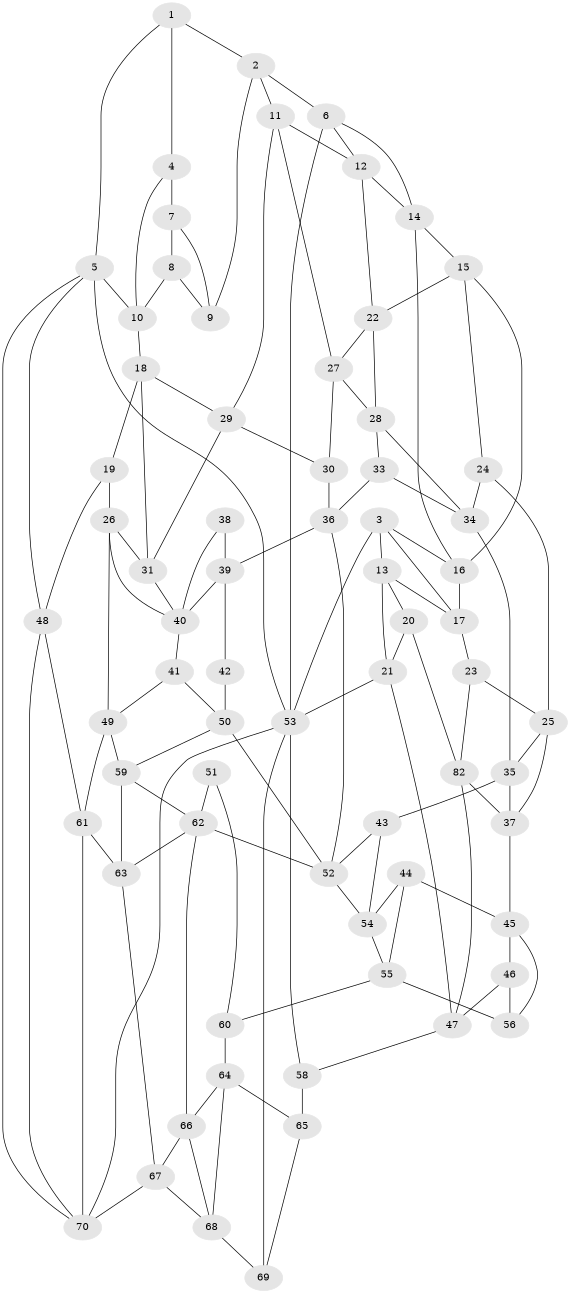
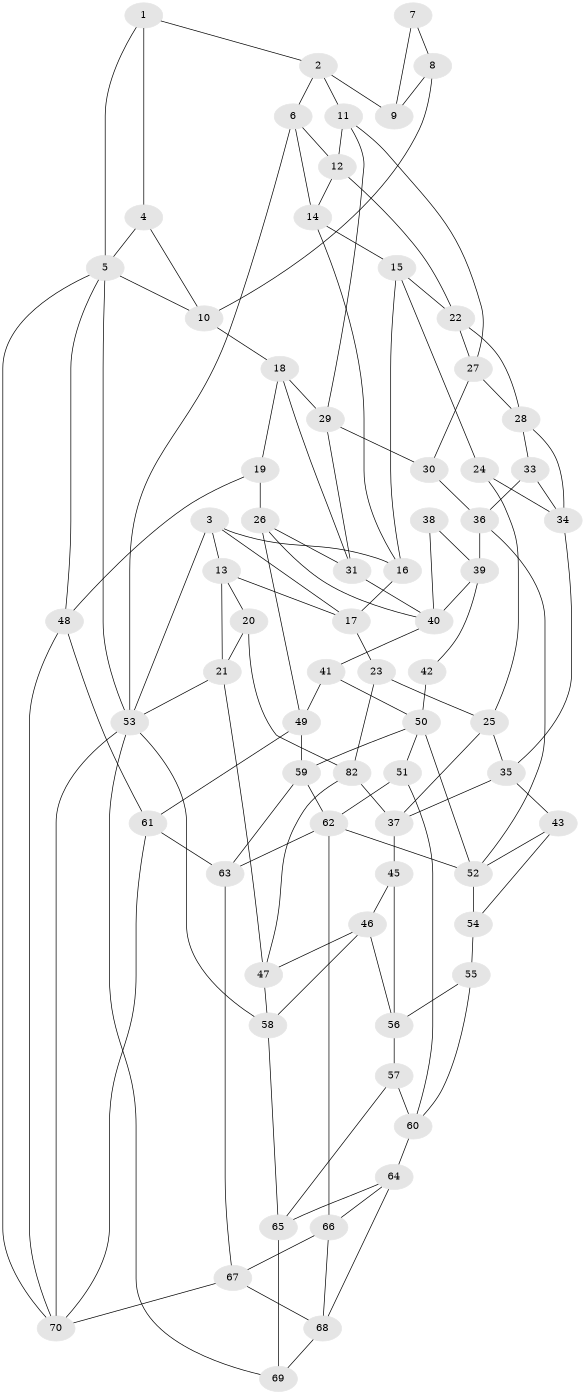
(172, 192) -> (124, 243)
none -> (412, 748)
(406, 874) -> none
none -> (318, 975)
none -> (394, 1076)
